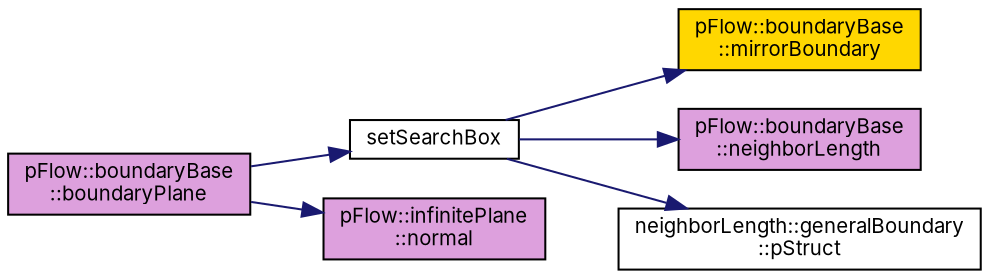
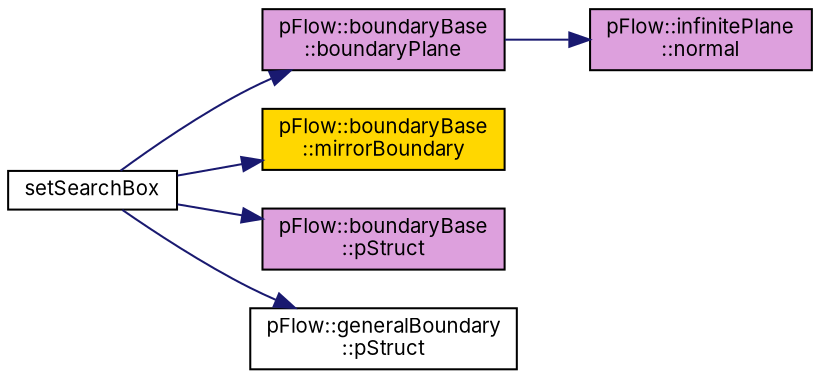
(800, 139) -> (384, 239)
(290, 161) -> (194, 121)
(800, 239) -> (384, 339)
